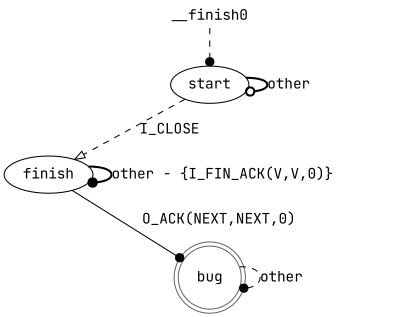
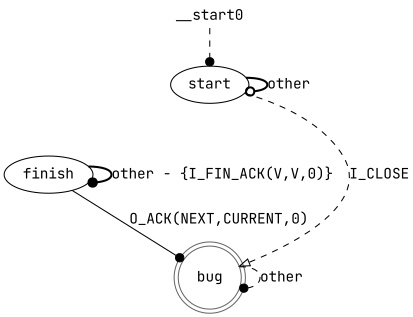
(210, 16) -> (210, 16)
(134, 127) -> (349, 175)
(219, 220) -> (219, 220)
